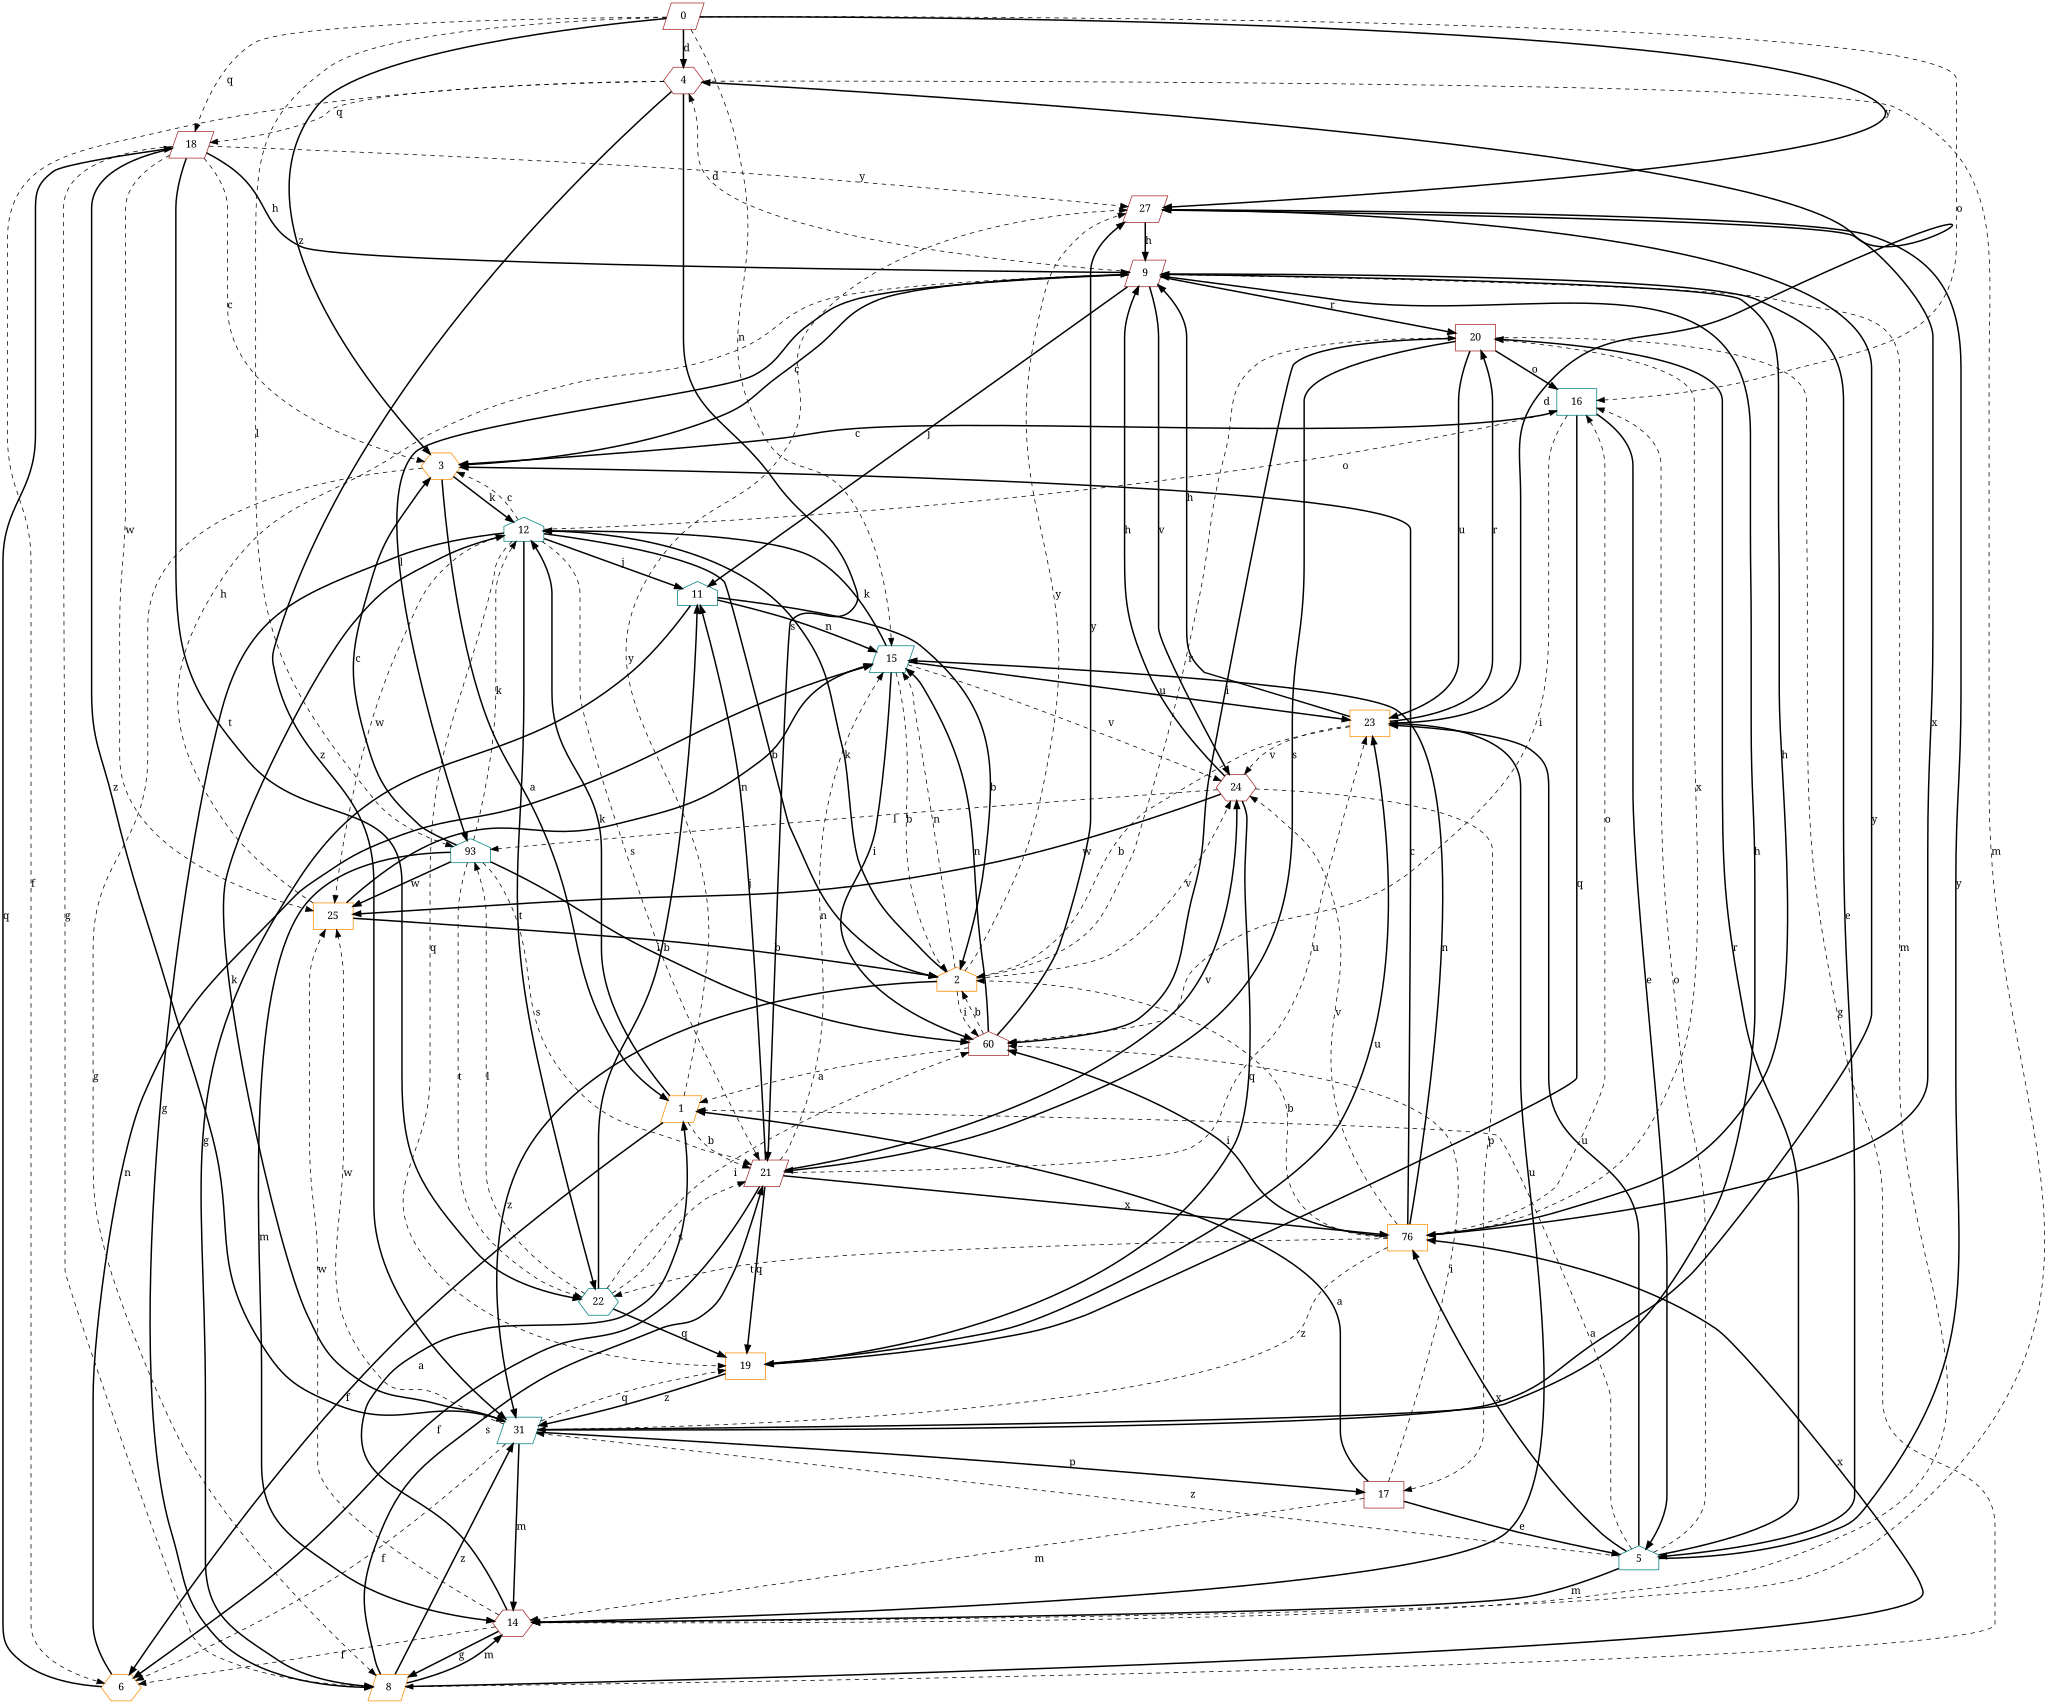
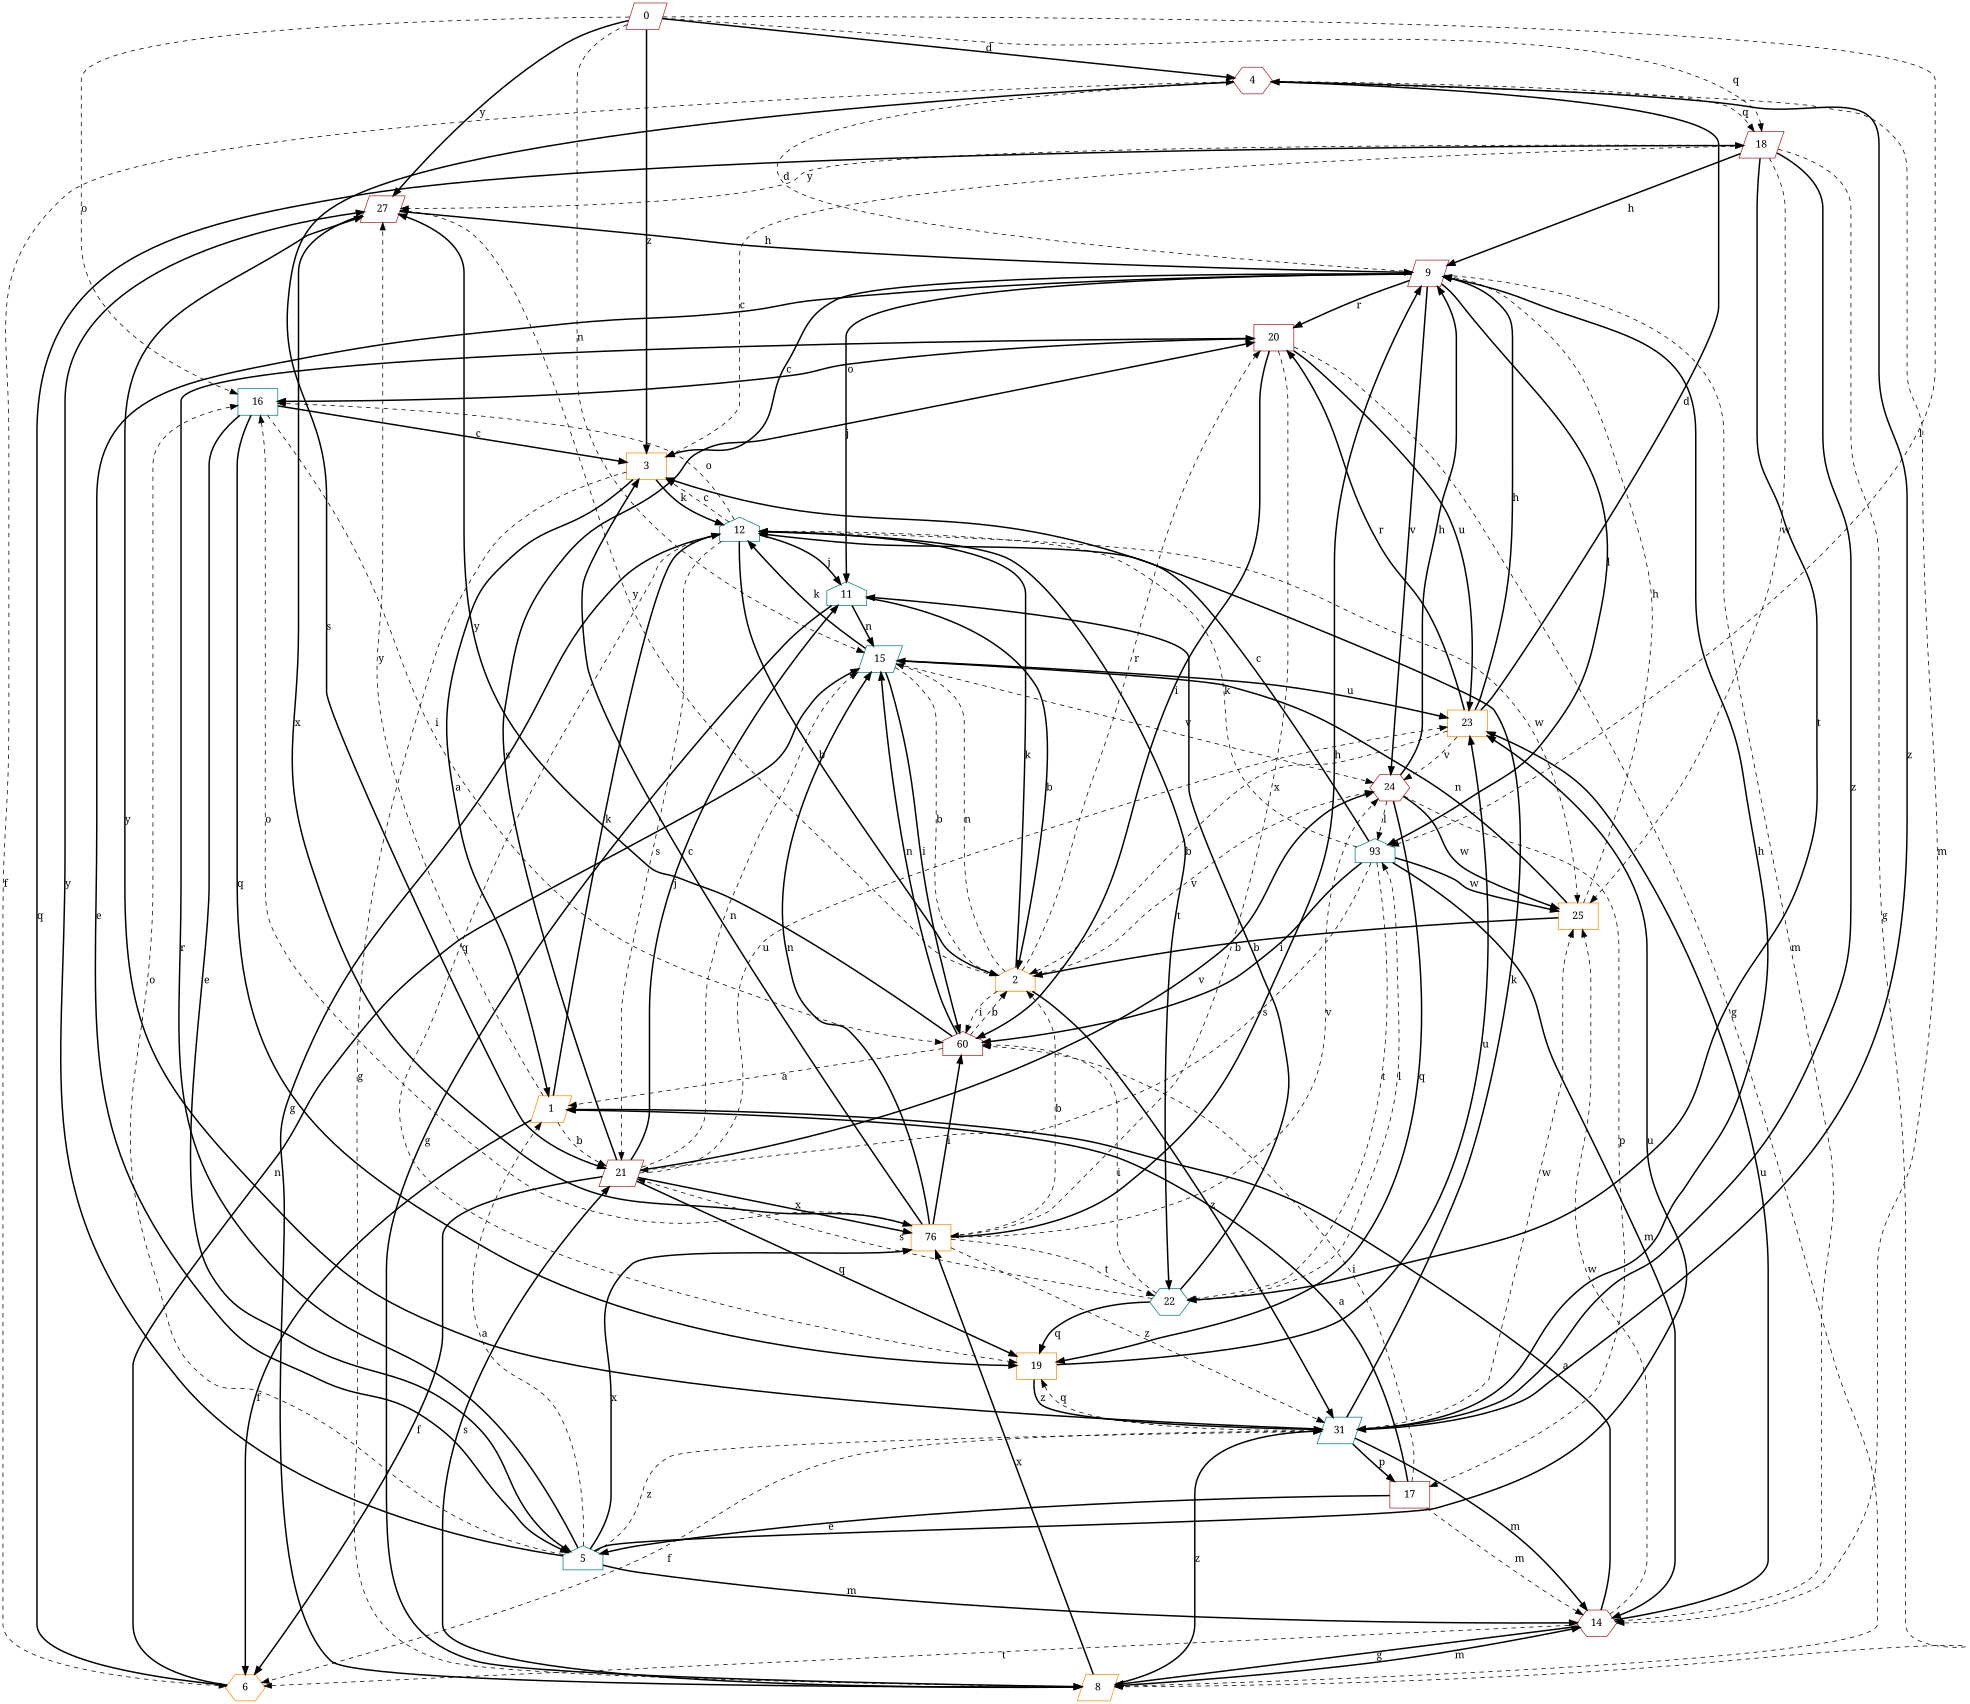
(441, 466) -> (647, 466)
(1289, 863) -> (575, 546)
(343, 1655) -> (1004, 1655)
